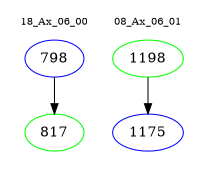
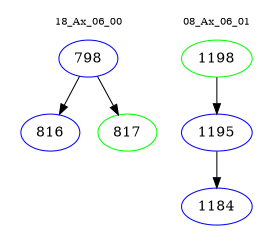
none -> (50, 133)
(148, 133) -> (217, 133)
none -> (217, 207)
